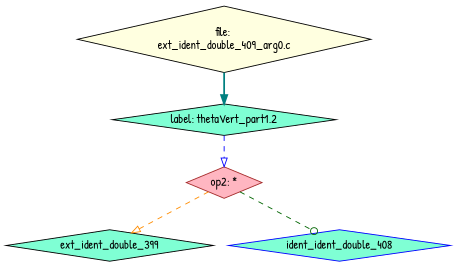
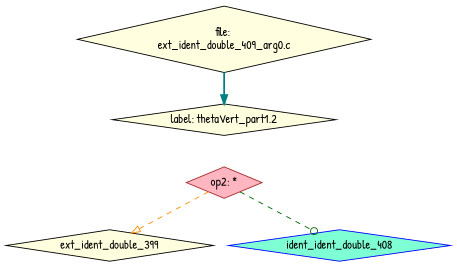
(224, 120) -> (224, 120)
(224, 147) -> none
(110, 245) -> (110, 245)
